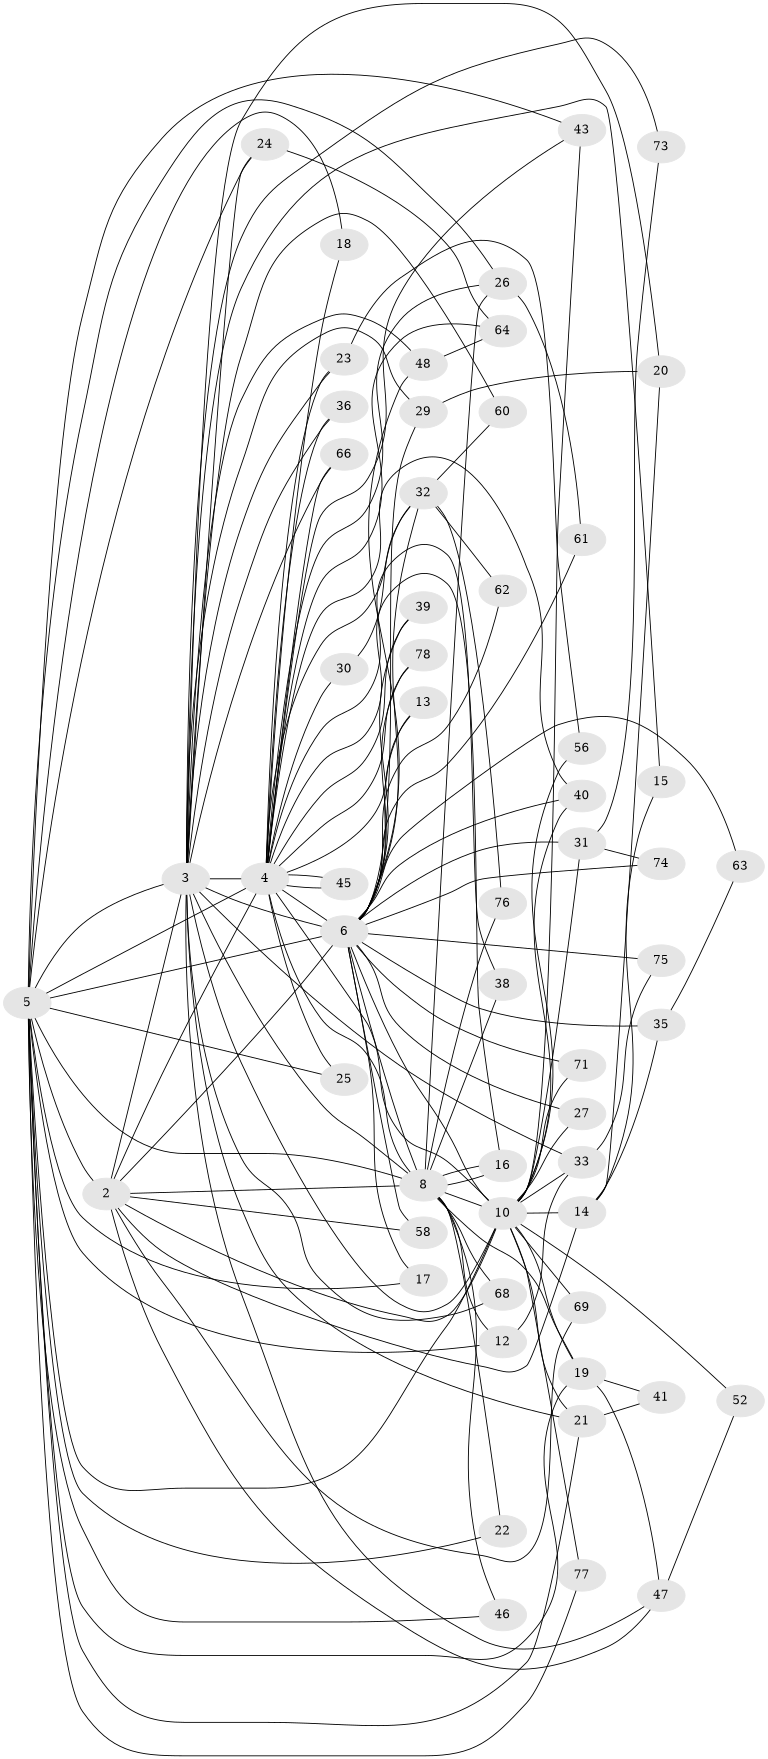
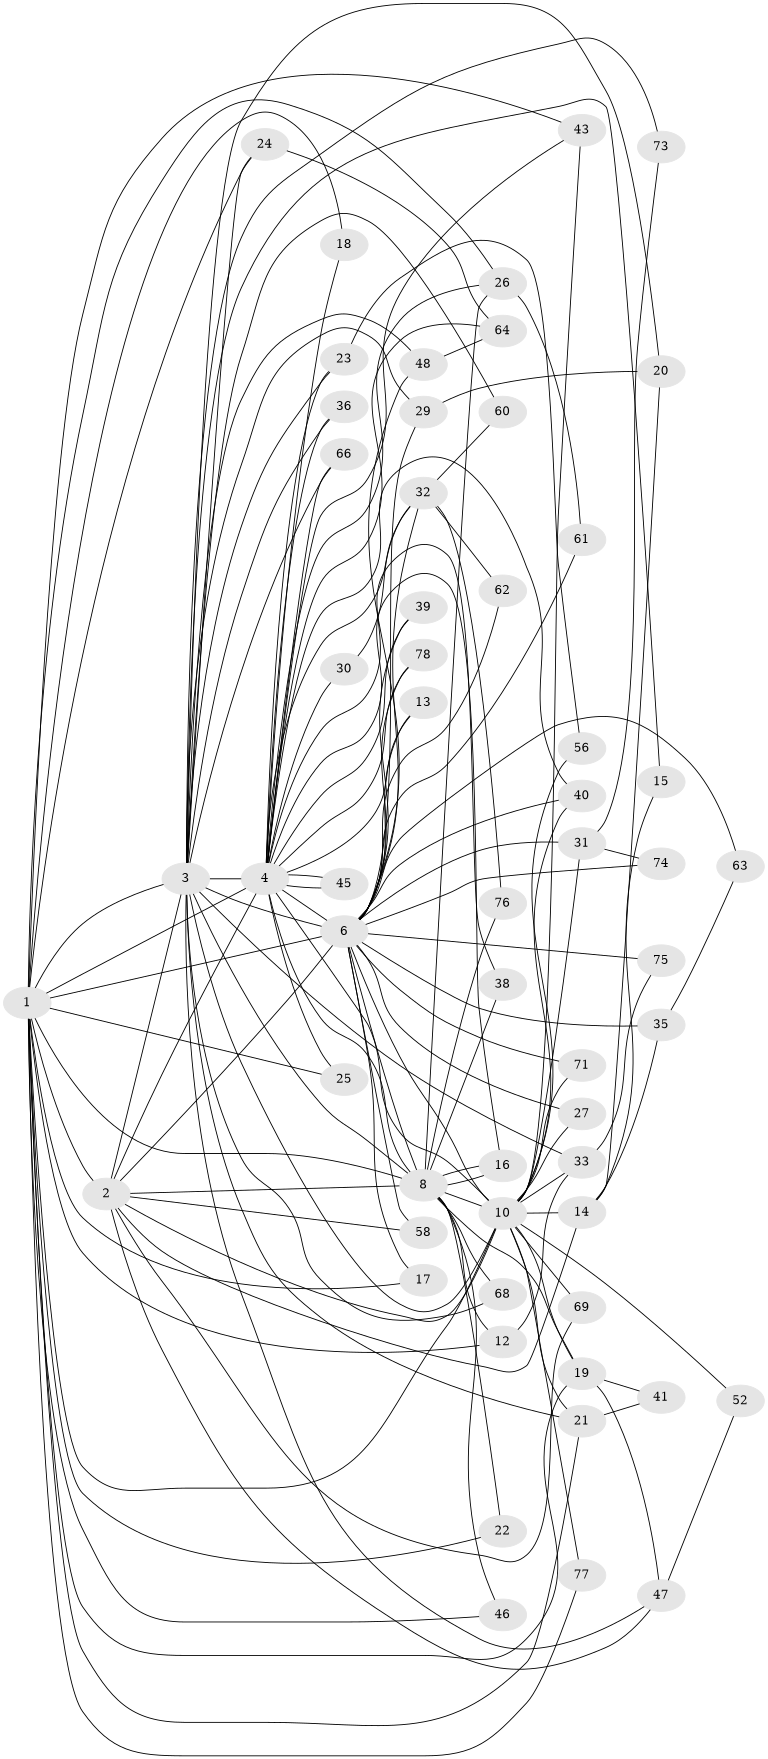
(27, 1003) -> (27, 1003)
